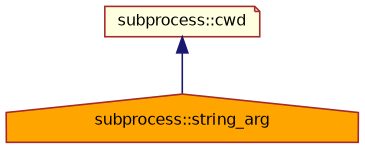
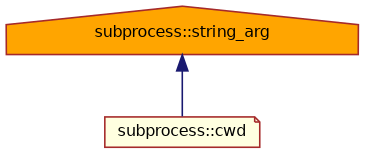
(182, 73) -> (182, 94)
